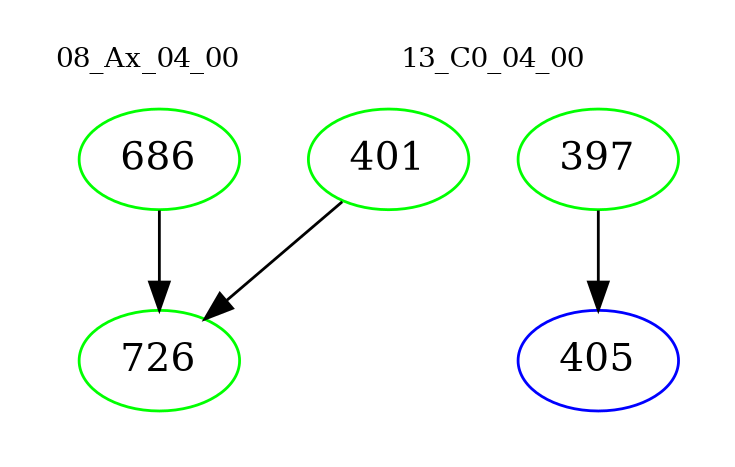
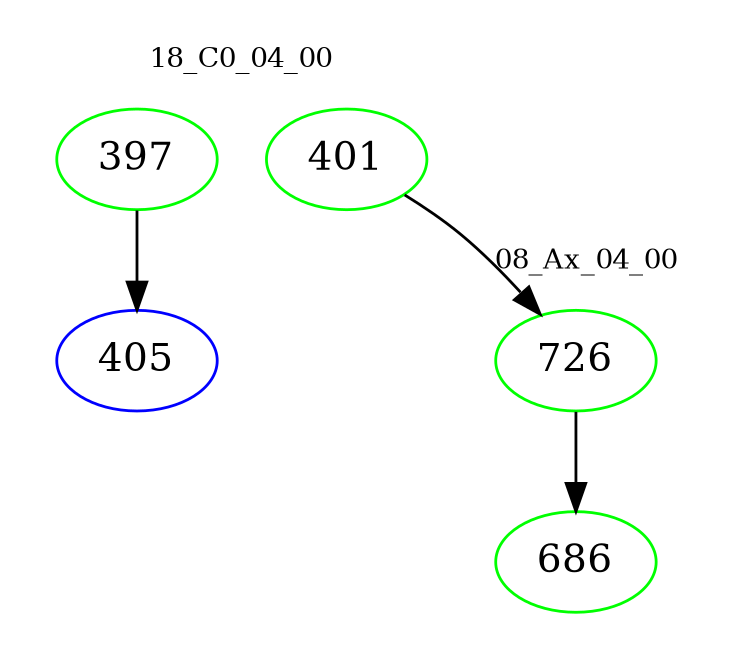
(493, 60) -> (242, 60)
(159, 246) -> (576, 448)
